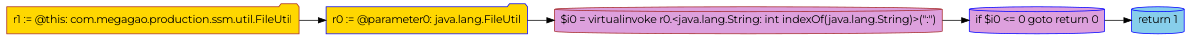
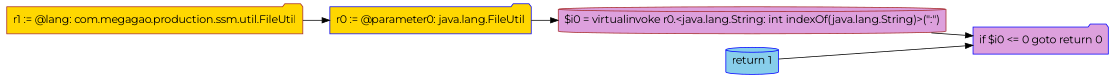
(153, 20) -> (155, 20)
(1037, 20) -> (1041, 41)
(1114, 20) -> (872, 52)
